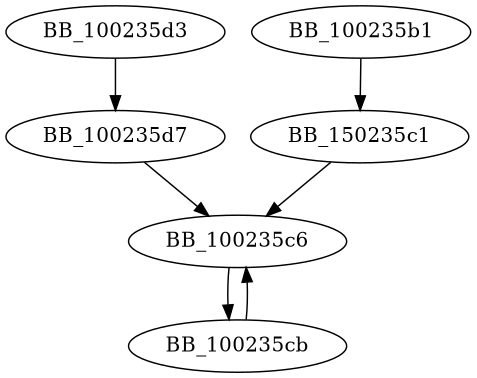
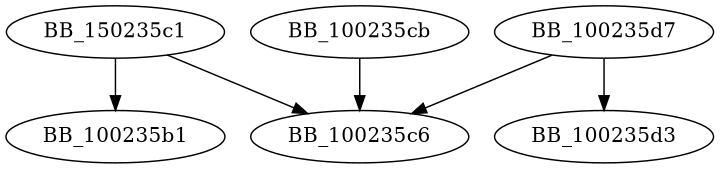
(115, 77) -> (604, 77)
(361, 77) -> (115, 77)
(228, 286) -> none
